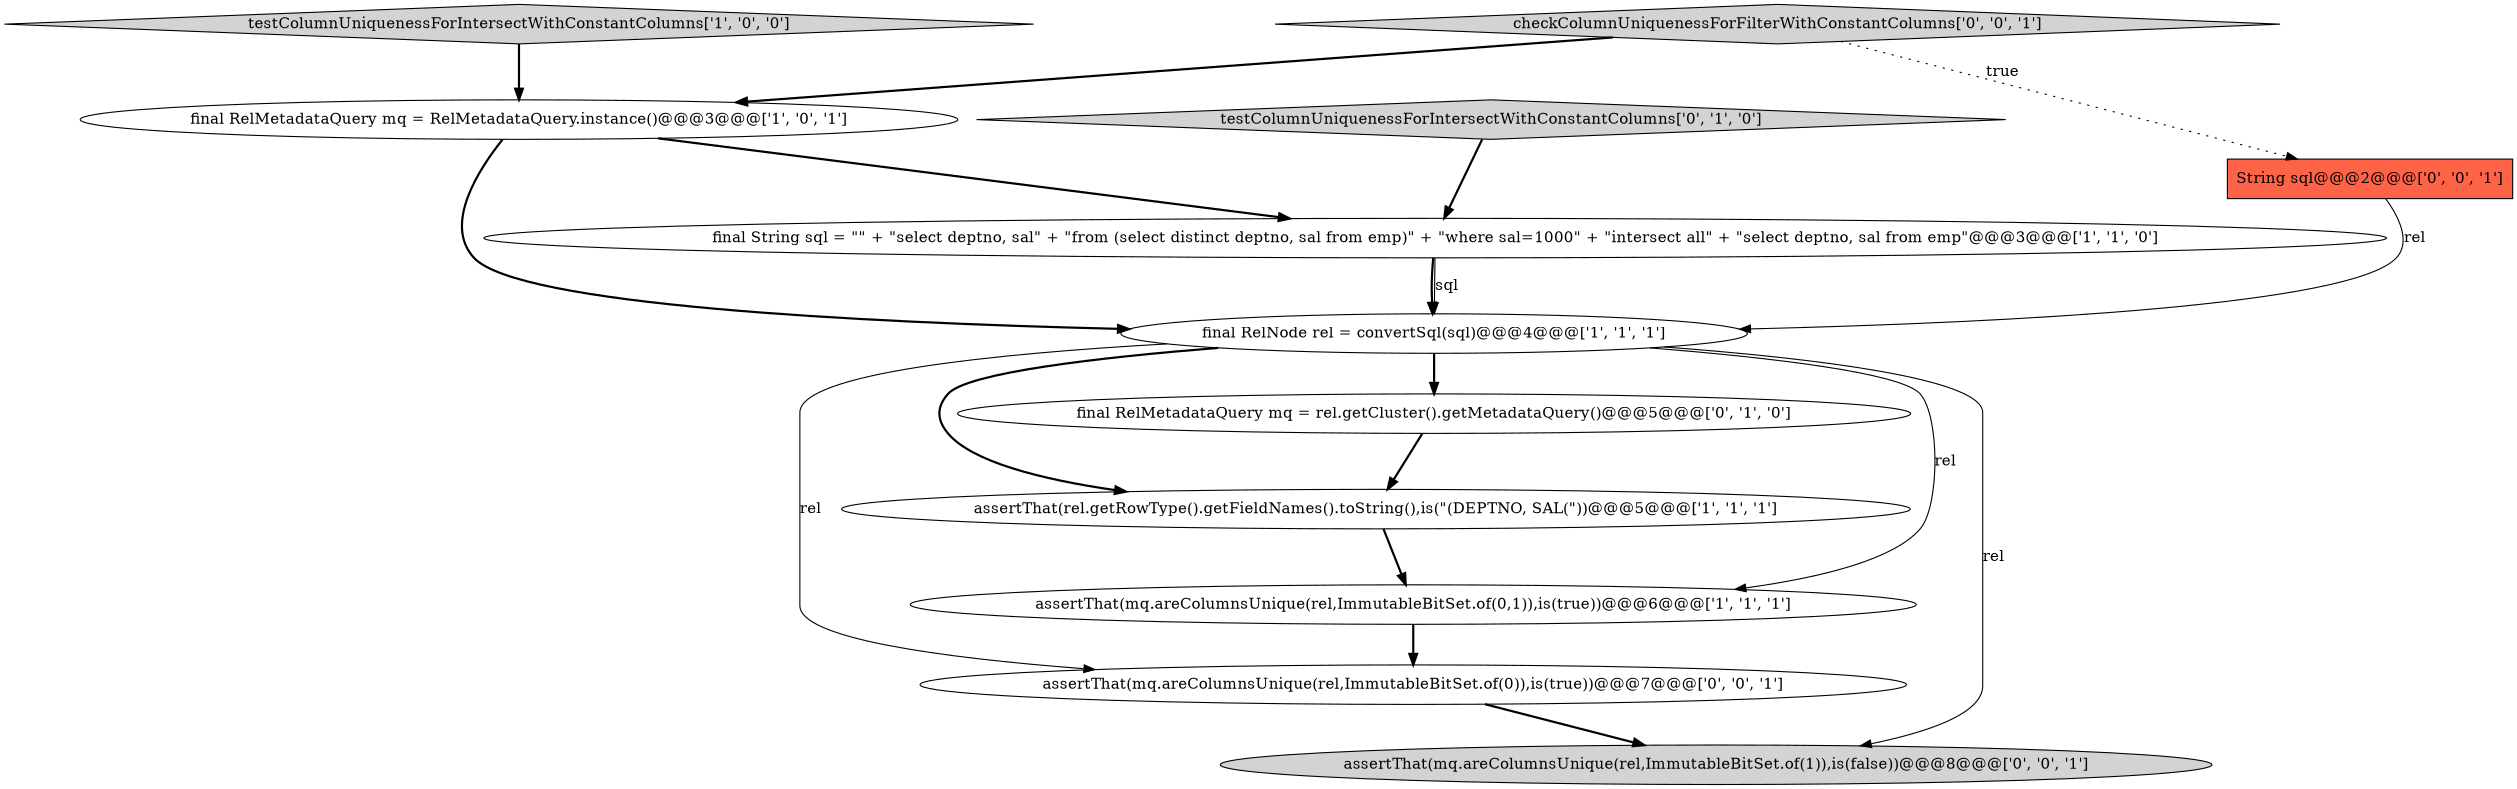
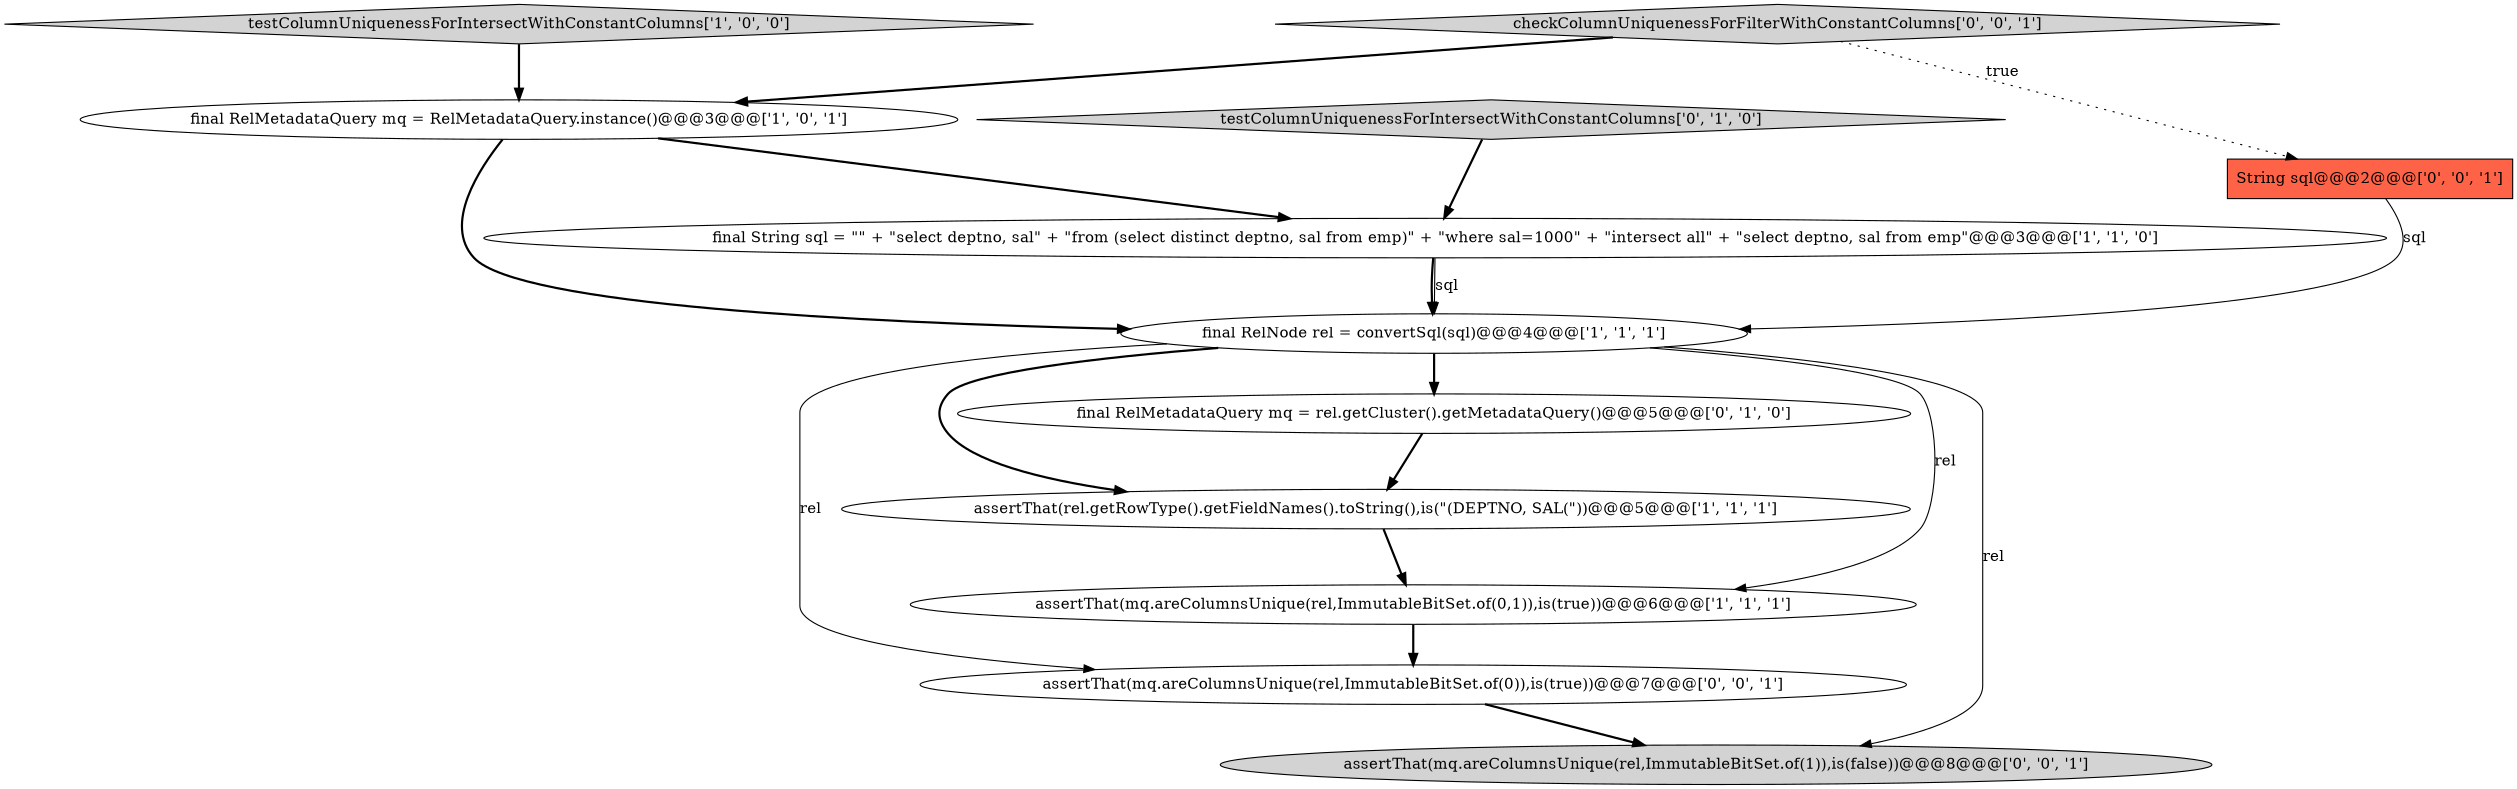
(2415, 238) -> (2415, 238)
